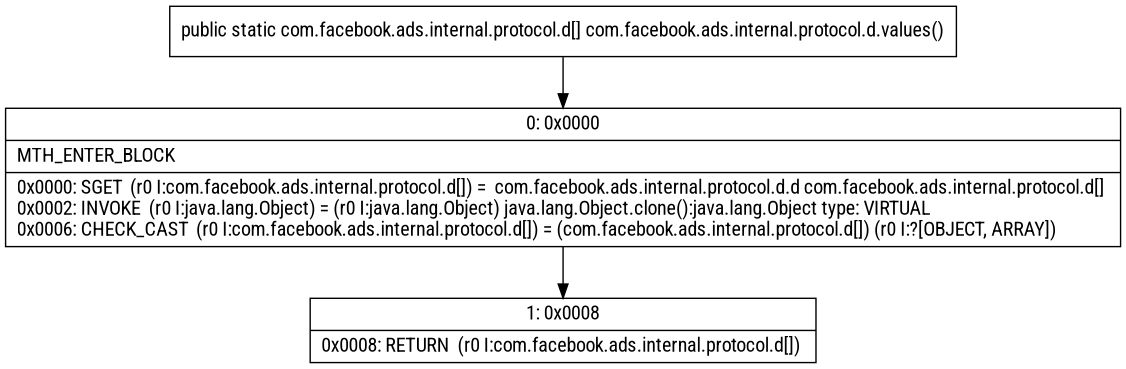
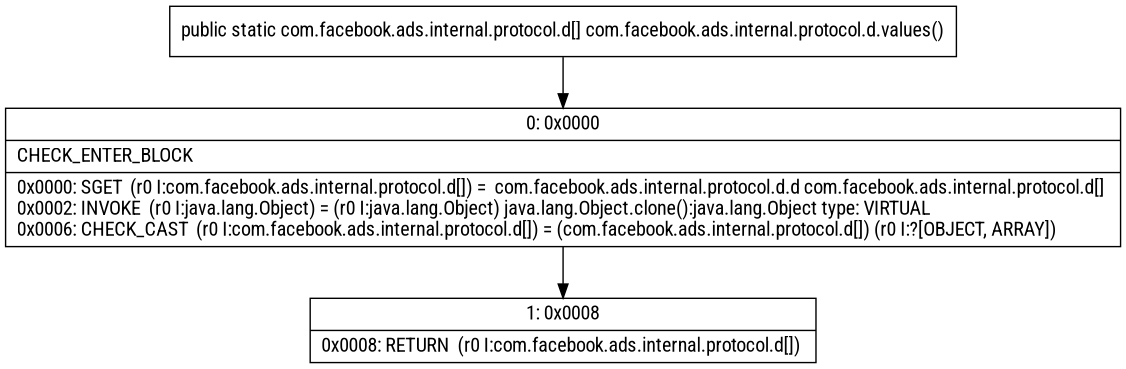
(96, 156) -> (105, 156)
